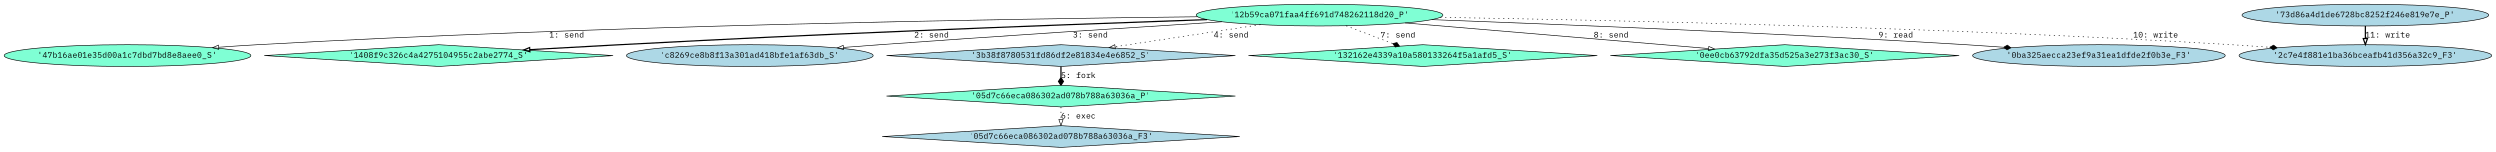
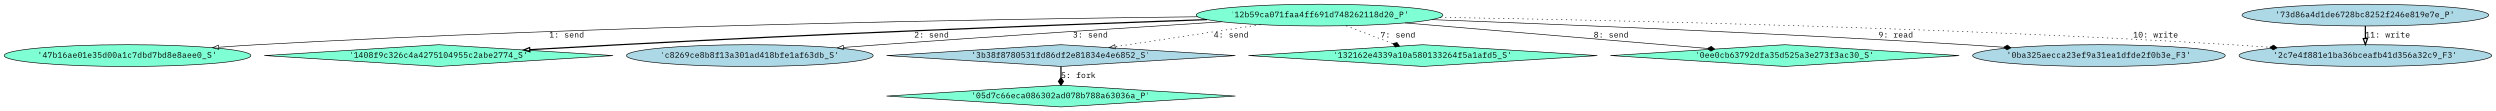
(1557, 36) -> (1556, 36)
(1061, 137) -> none
